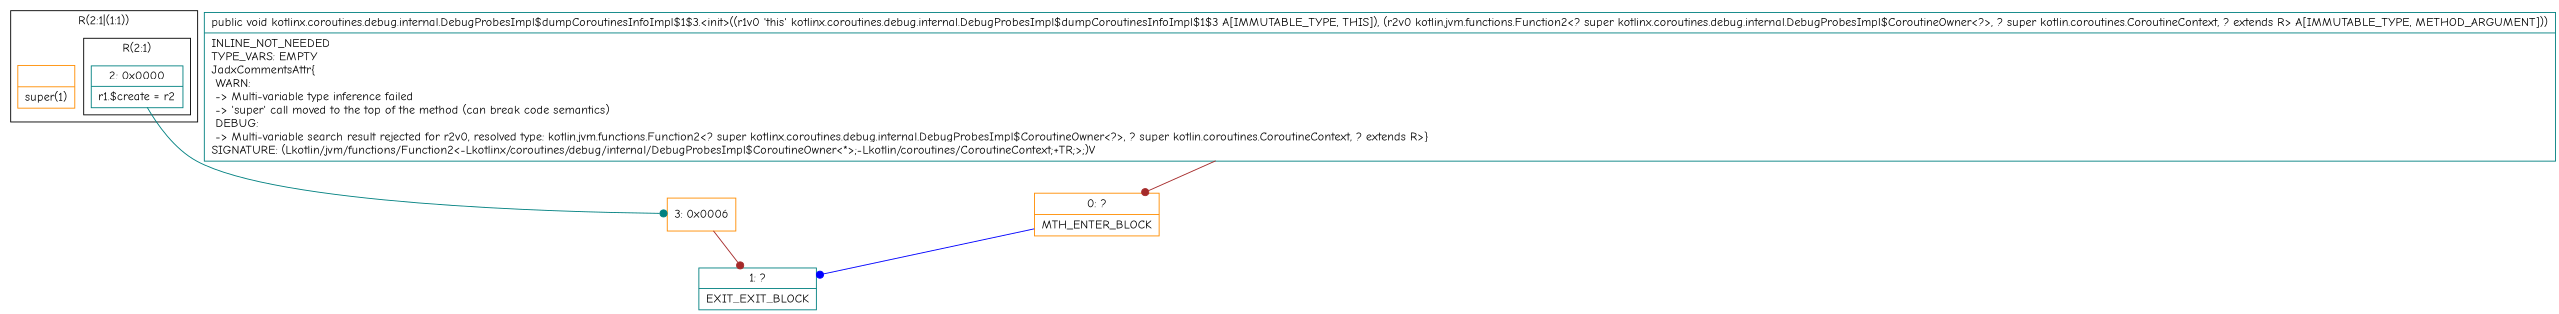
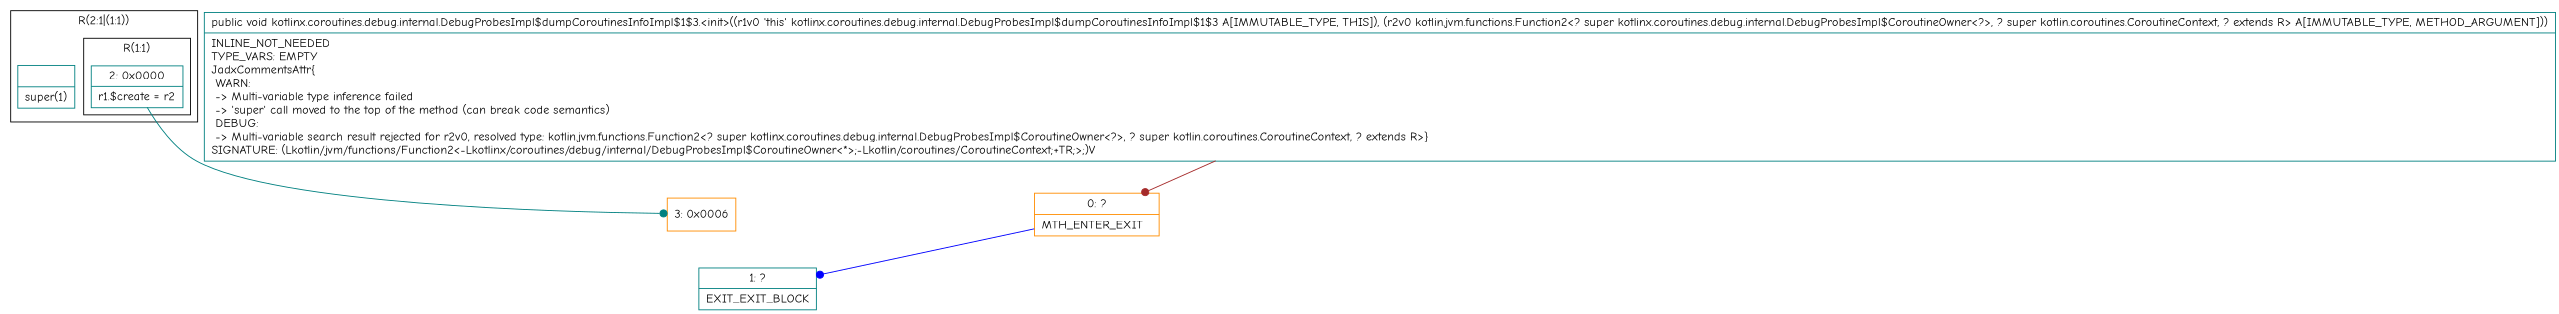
(137, 49) -> (137, 49)
(46, 87) -> (46, 87)
(1097, 225) -> (1093, 225)
(726, 247) -> none
